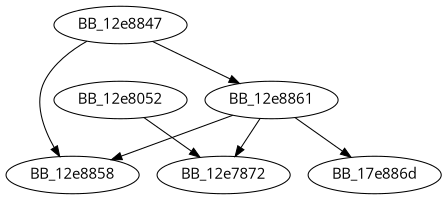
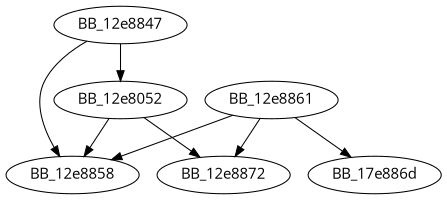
(191, 60) -> (121, 57)
none -> (99, 133)
(224, 175) -> (224, 175)
